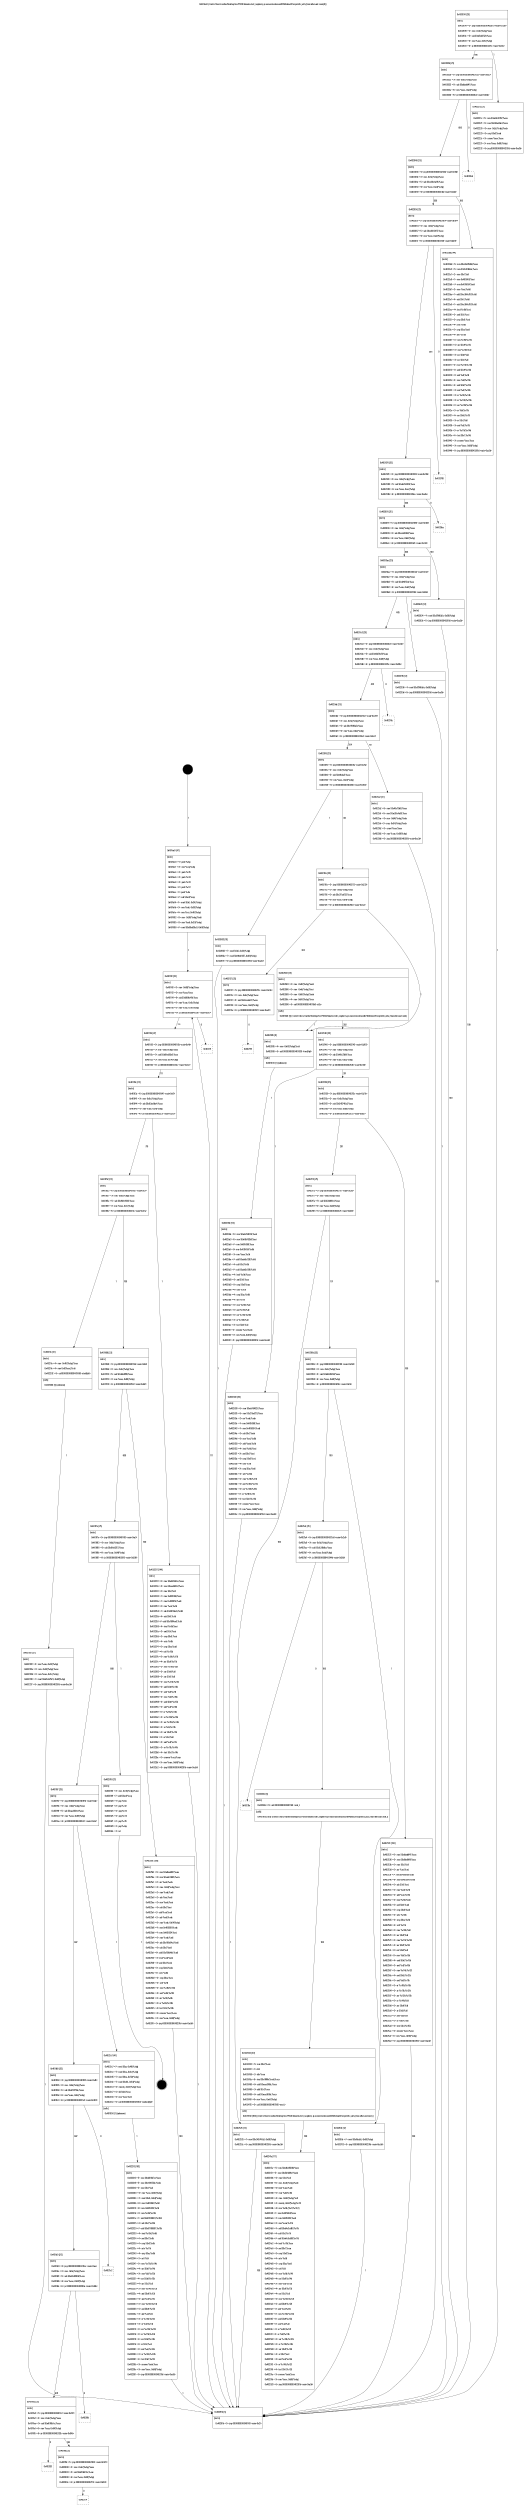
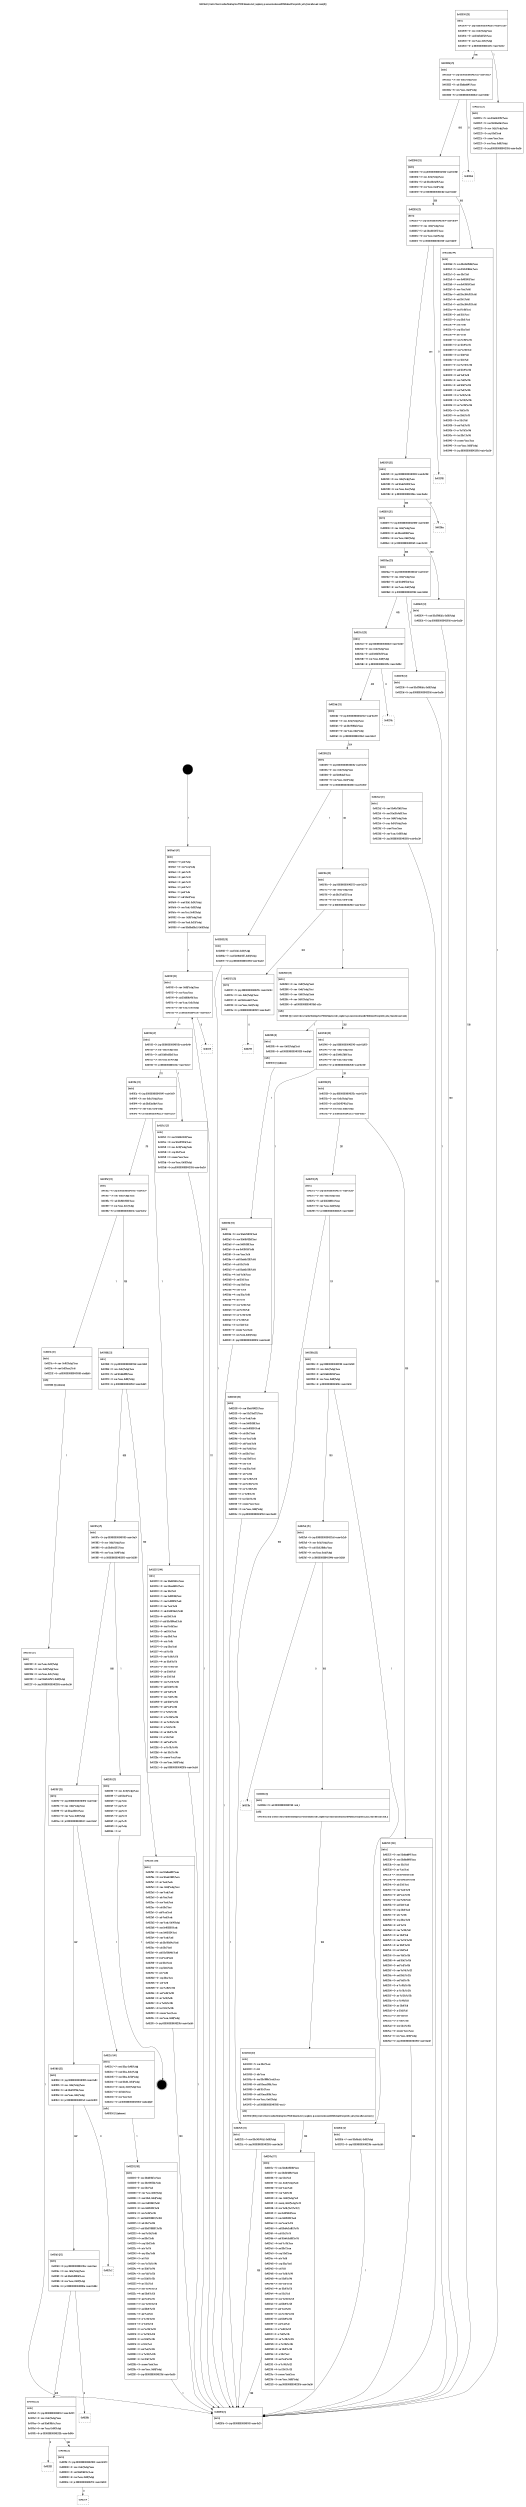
(377, 765) -> none
(418, 1007) -> (343, 938)
none -> (181, 1147)
none -> (253, 2382)
